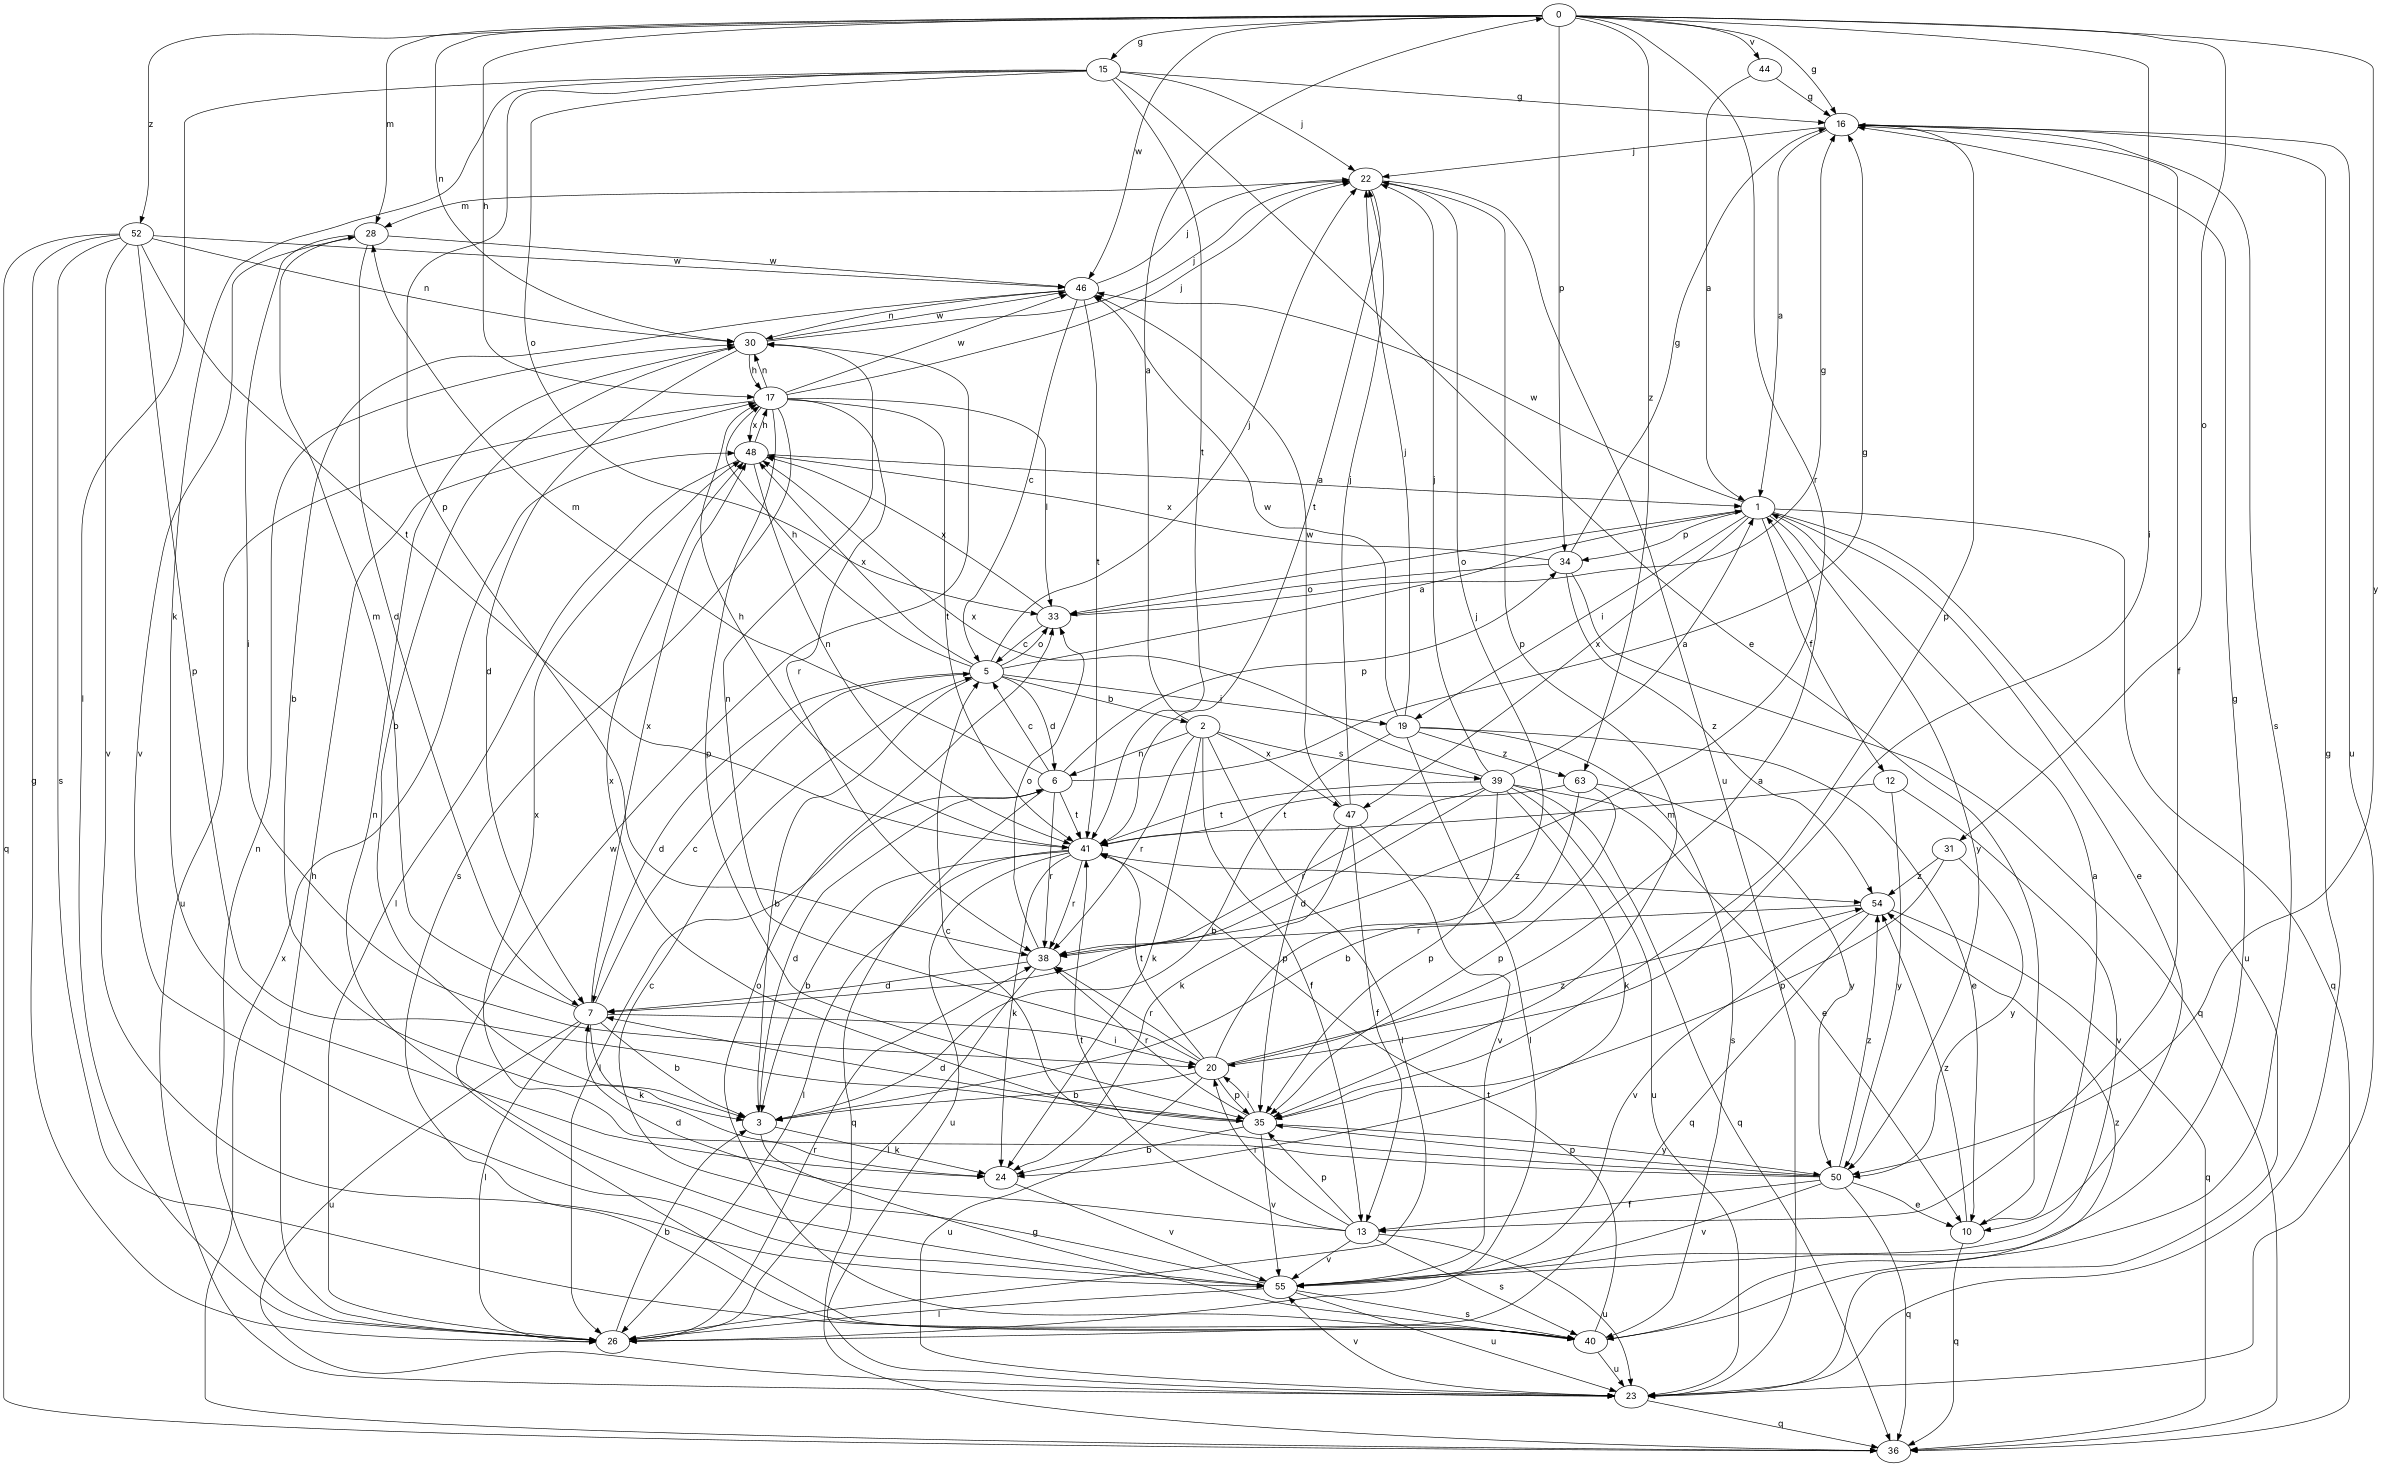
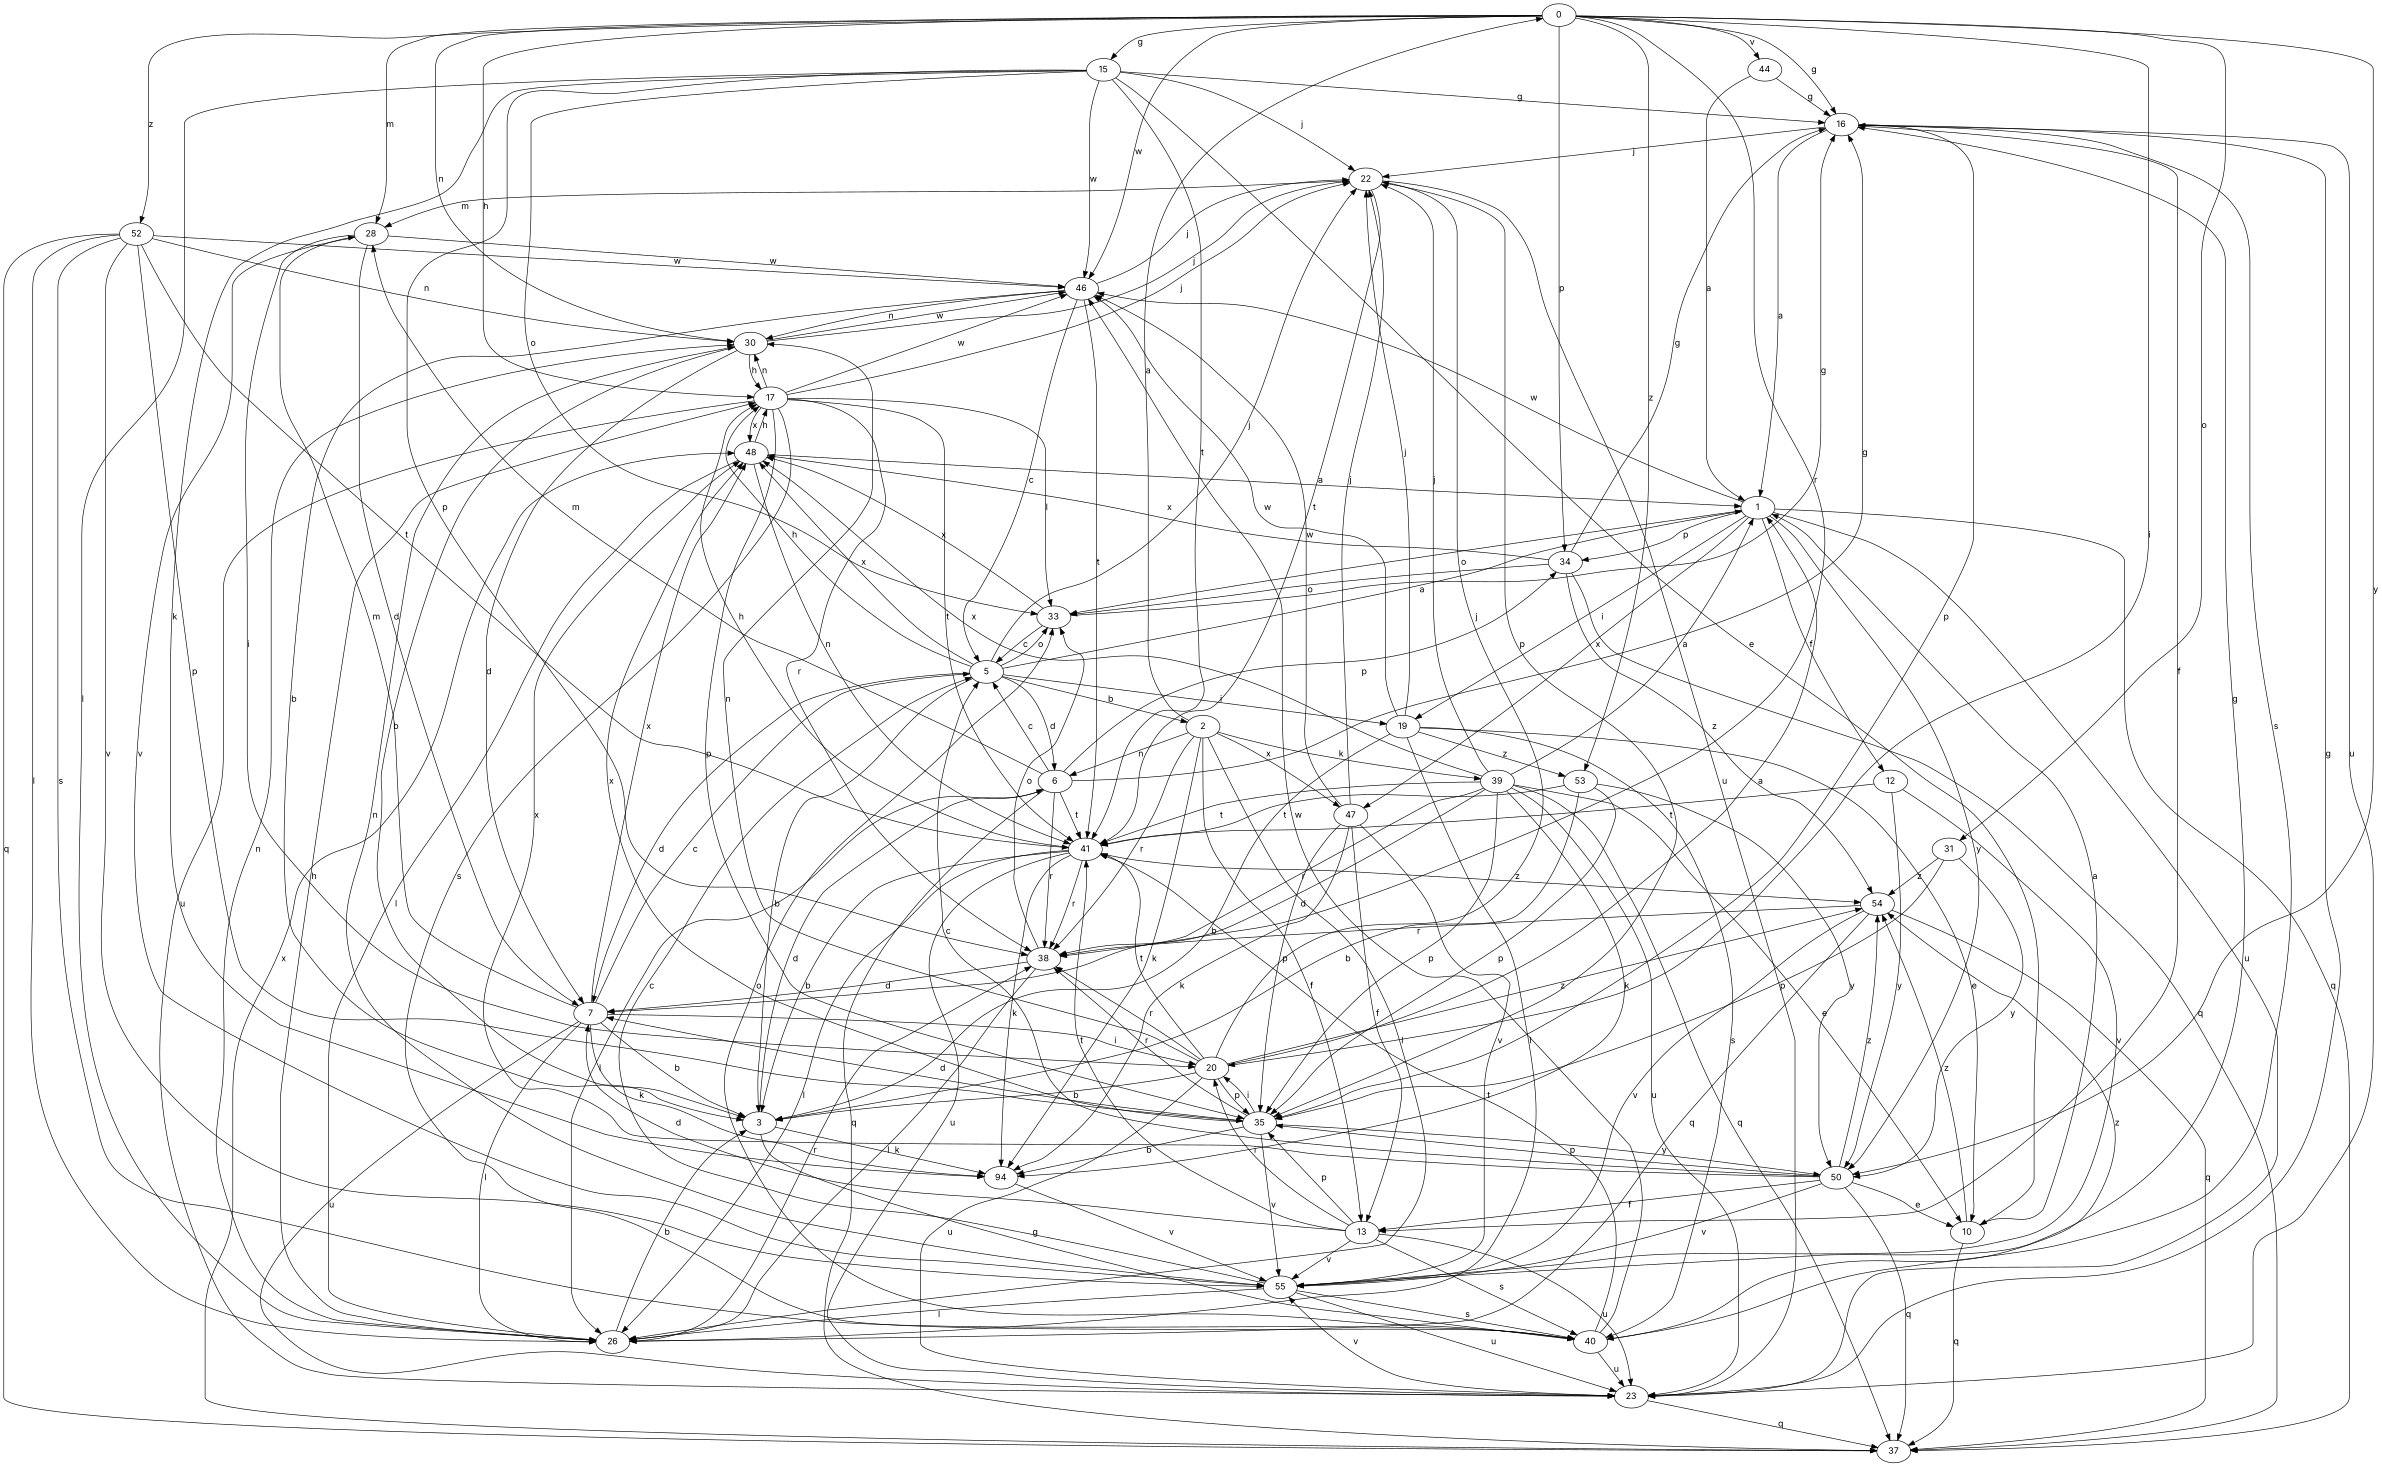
none -> (1090, 176)
(1341, 754) -> (1341, 754)
(34, 781) -> (34, 781)
(1580, 781) -> (1580, 781)
(1671, 815) -> (1671, 815)
(2116, 844) -> none
(480, 1099) -> (1332, 899)
(1001, 1178) -> (1001, 1178)
(1894, 1451) -> (1894, 1451)
